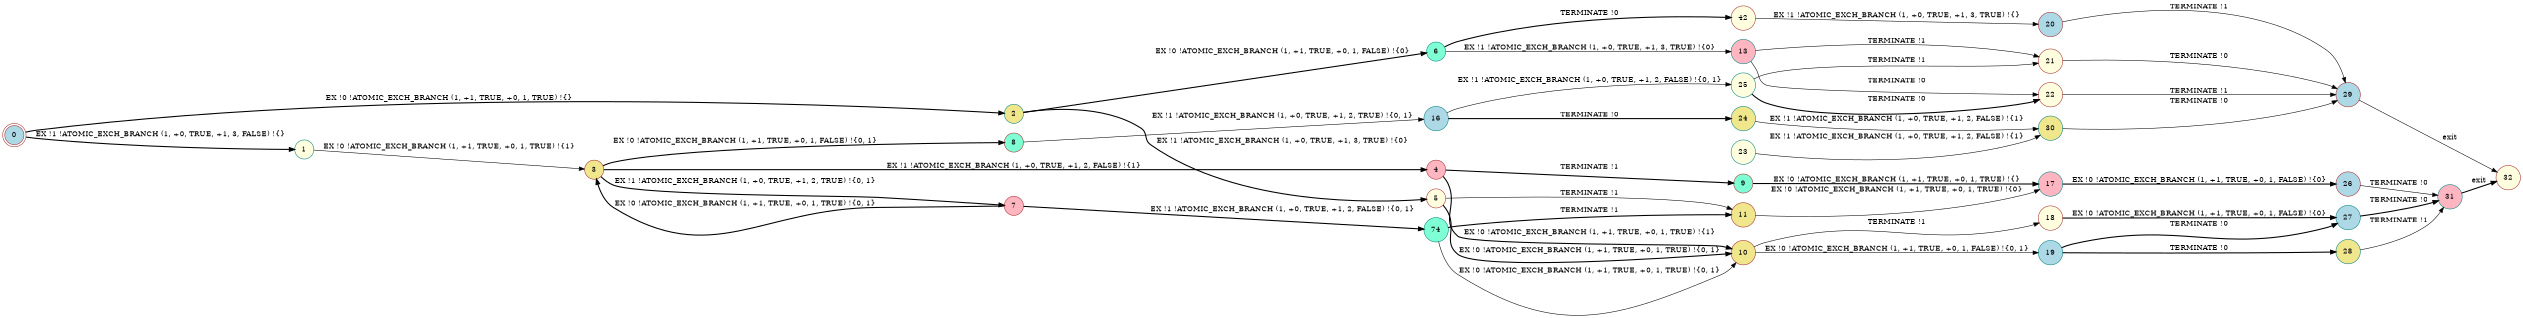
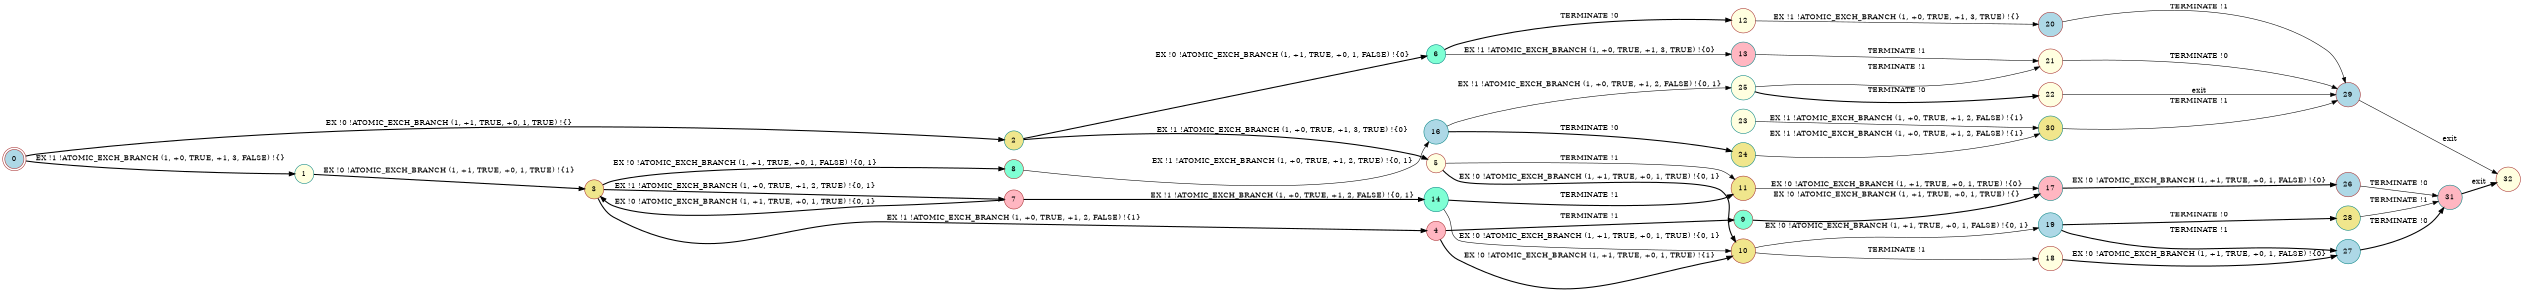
(1743, 18) -> (1743, 21)
(2199, 91) -> (2199, 91)
(1885, 92) -> none
(2199, 101) -> (2199, 101)
(447, 159) -> (447, 182)
(2199, 224) -> (2199, 230)
(1436, 230) -> (1436, 199)
